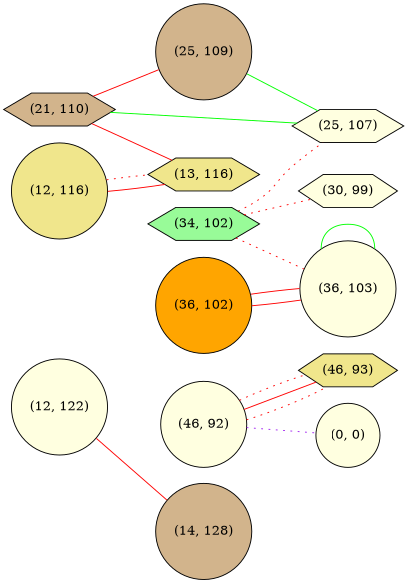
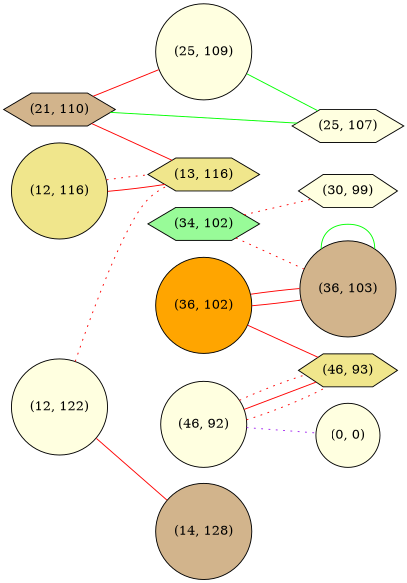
(204, 52) -> (204, 52)
(281, 178) -> none
none -> (111, 267)
(348, 289) -> (348, 289)
none -> (283, 341)
